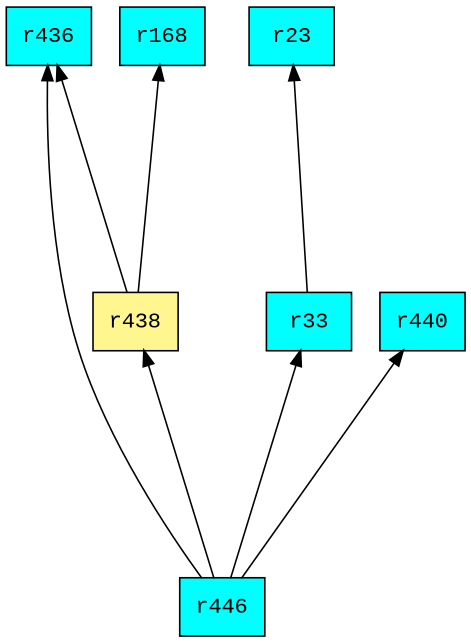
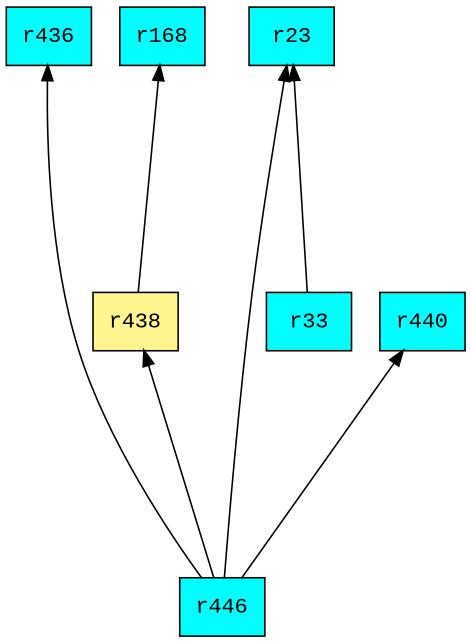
(95, 187) -> none
(263, 472) -> (248, 329)
